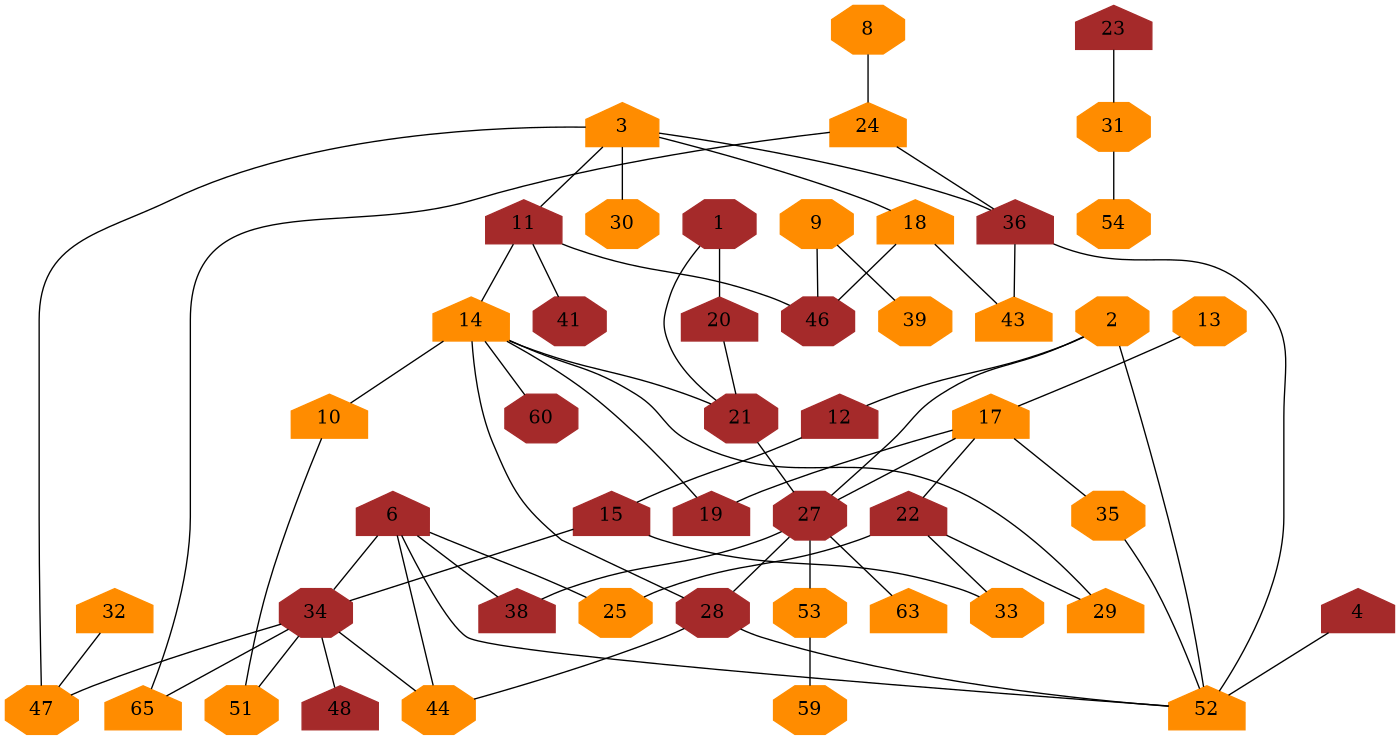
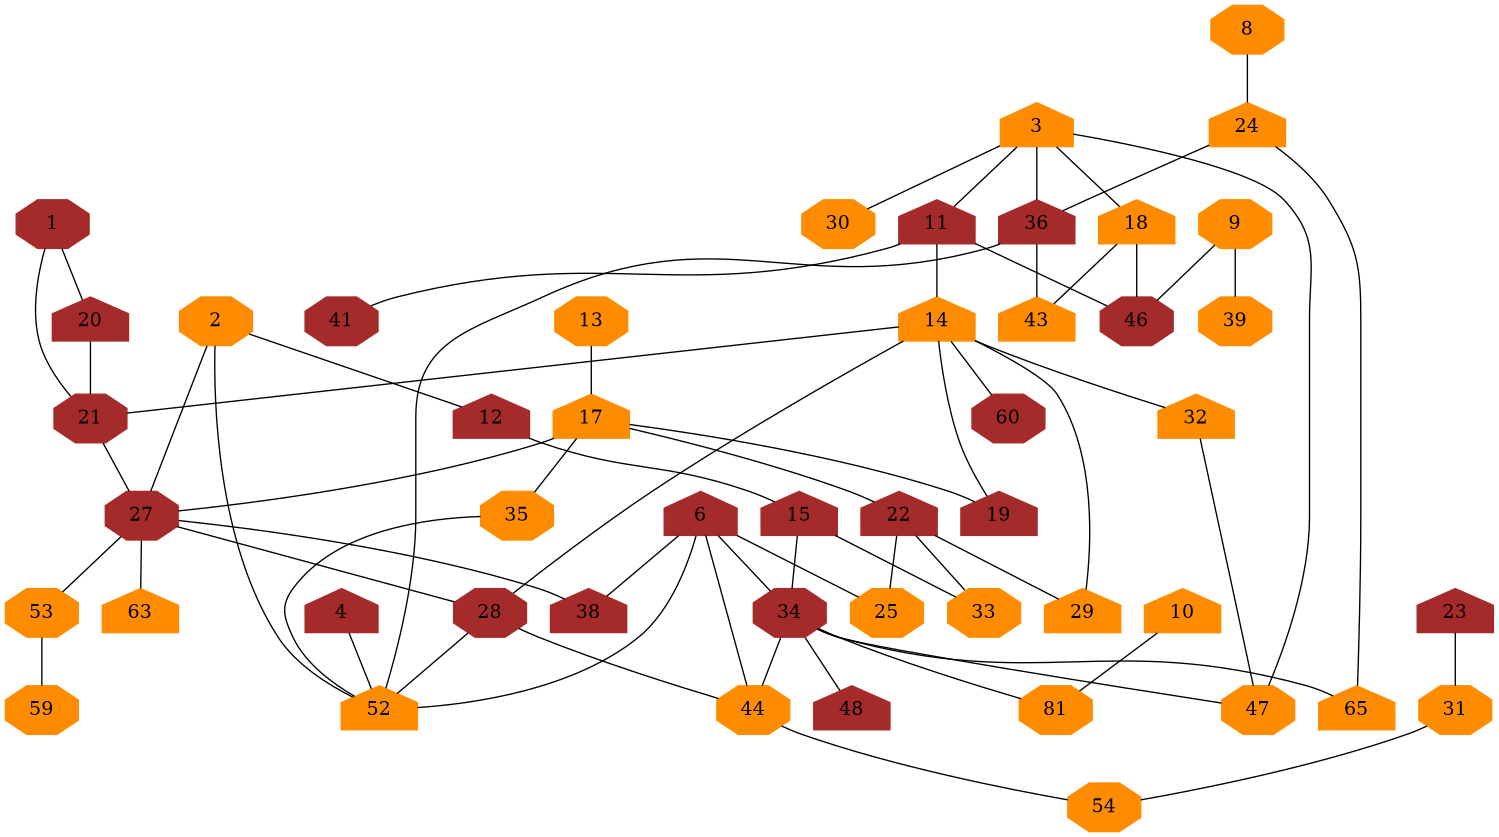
(397, 372) -> (1069, 376)
(242, 710) -> (1056, 710)
none -> (923, 769)
